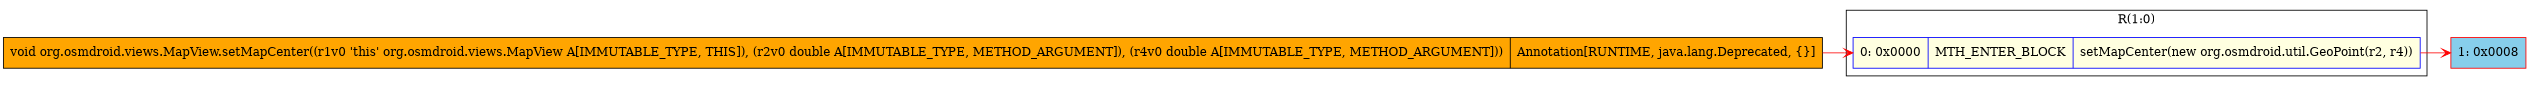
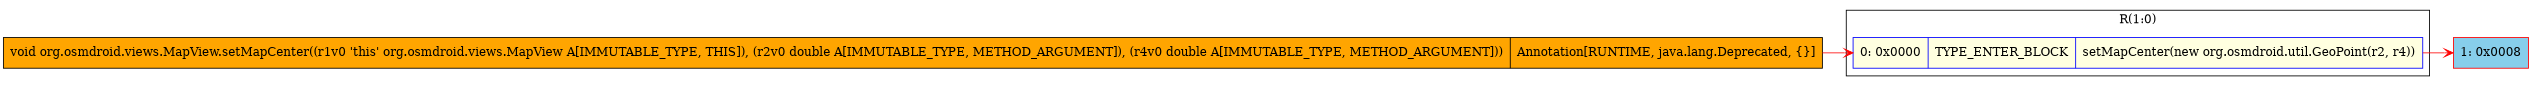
(2001, 52) -> (2002, 52)
